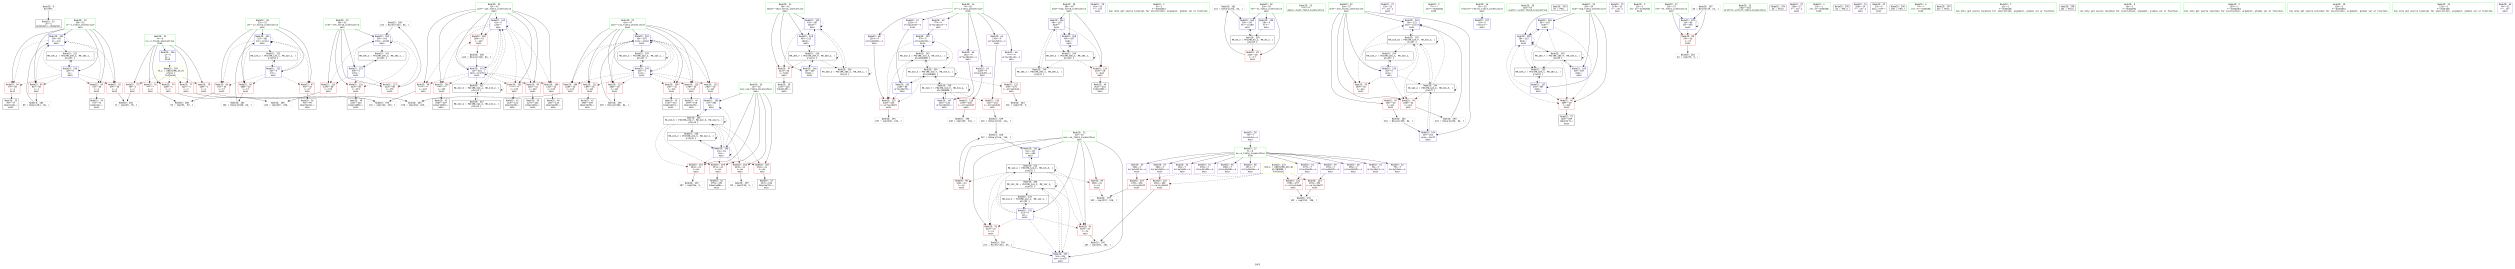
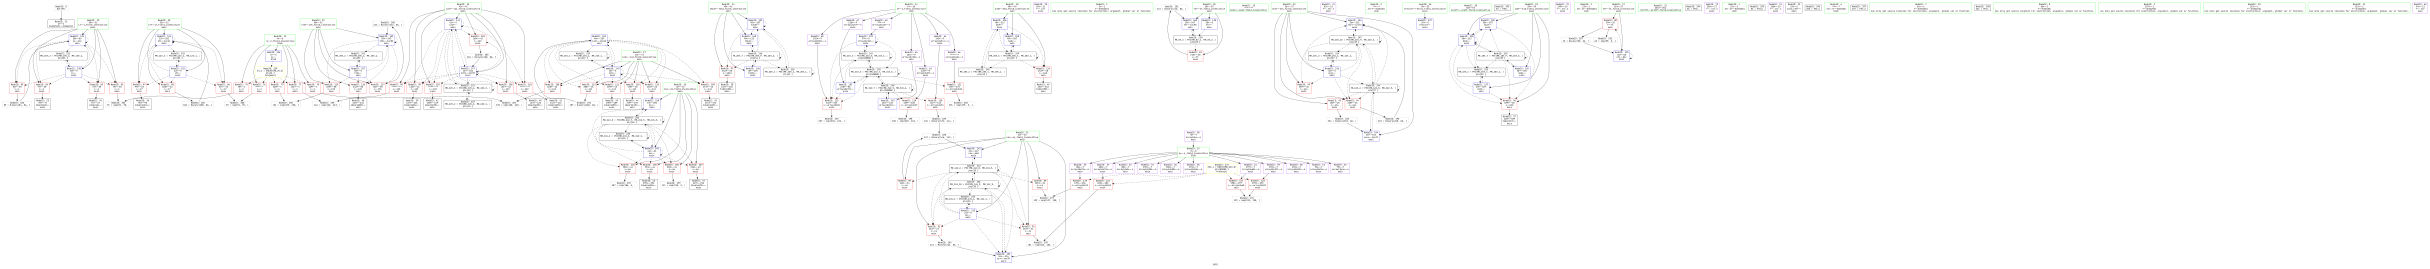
(1703, 23) -> (1593, 32)
(634, 31) -> none
